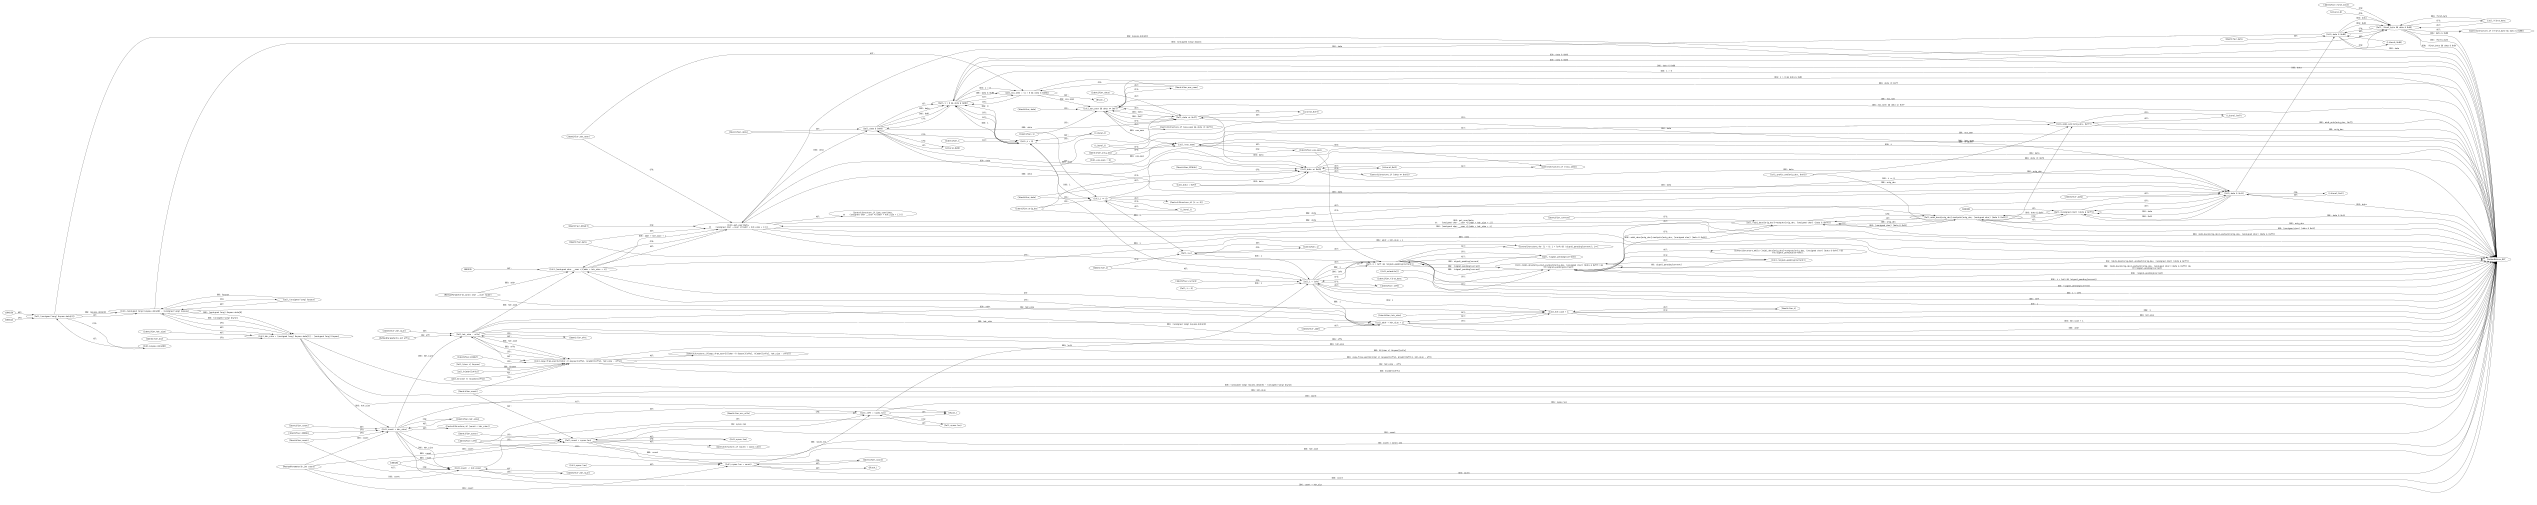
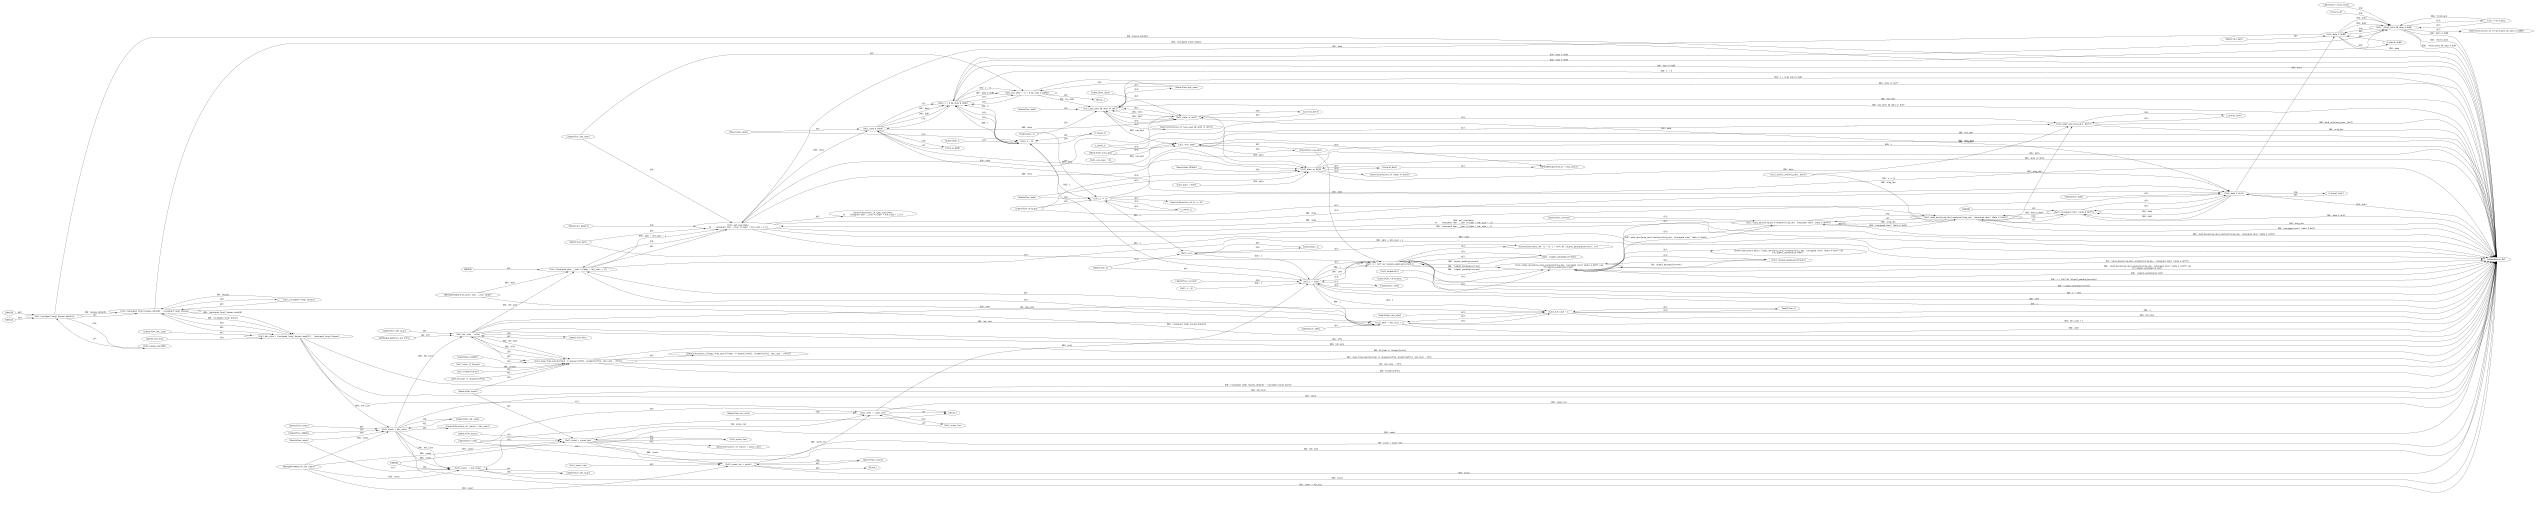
(1559, 167) -> (1559, 167)
(1714, 186) -> none
